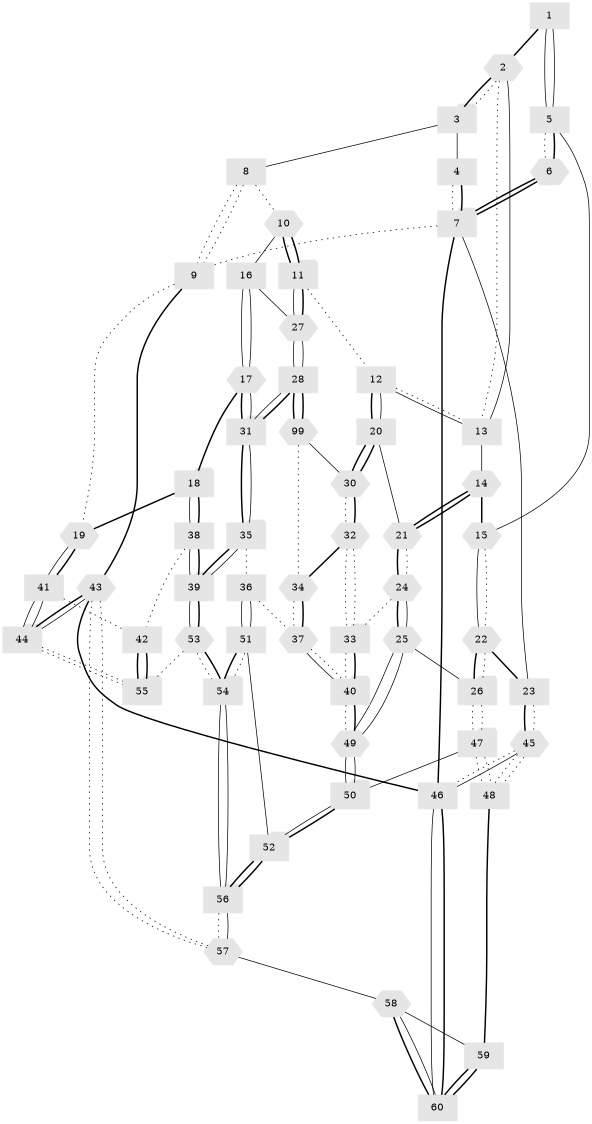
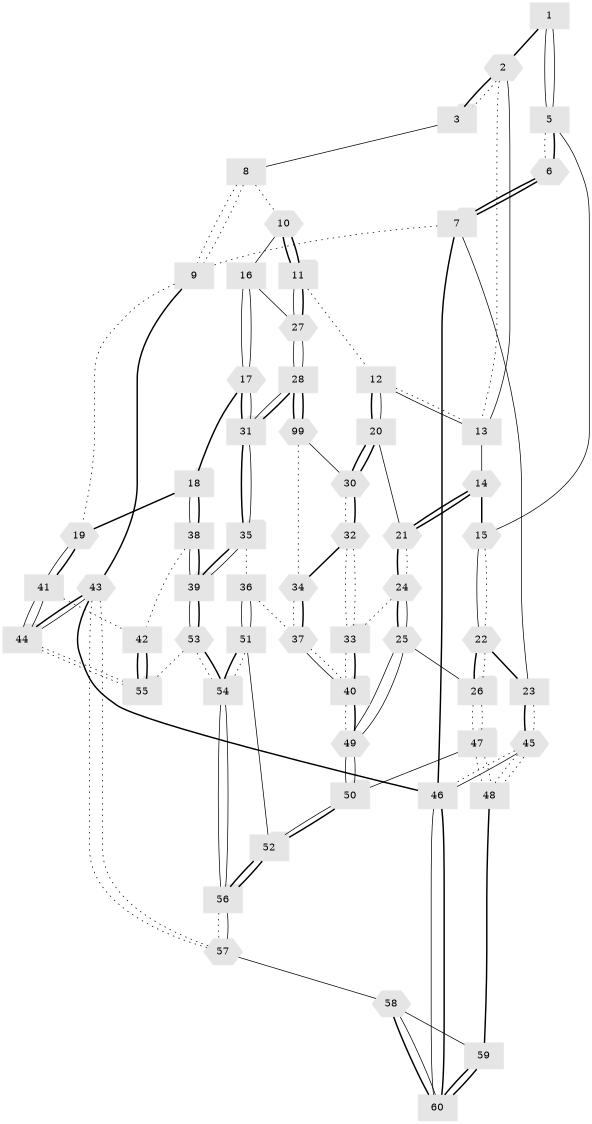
(457, 172) -> none
